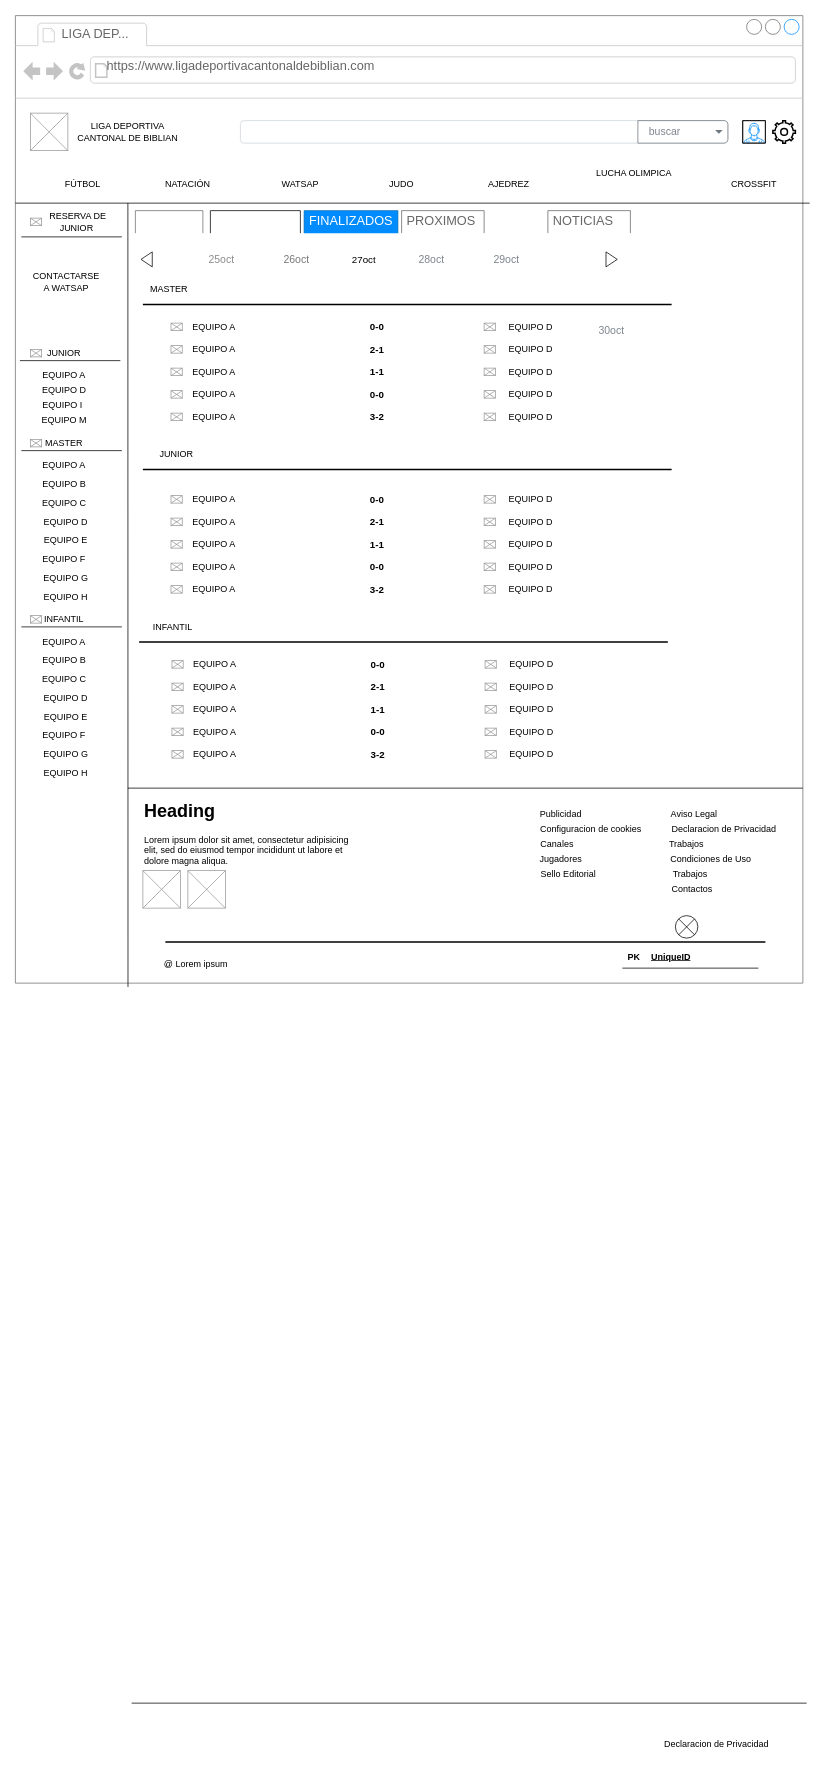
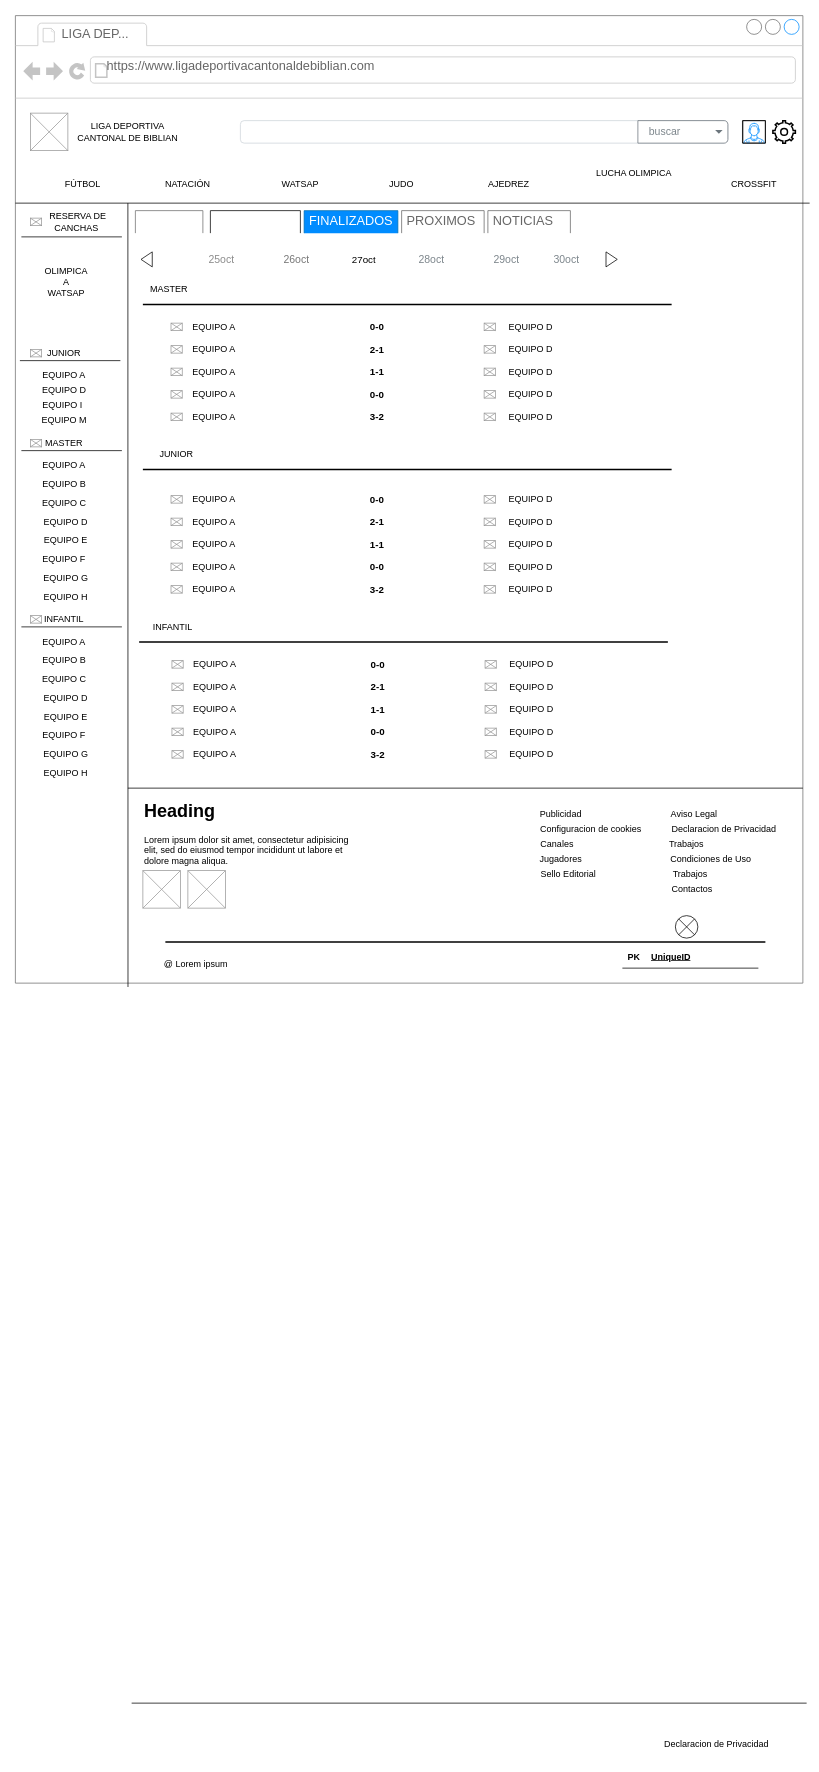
(78, 222) -> (78, 222)
(589, 222) -> (529, 222)
(66, 282) -> (66, 282)
(612, 330) -> (567, 259)
